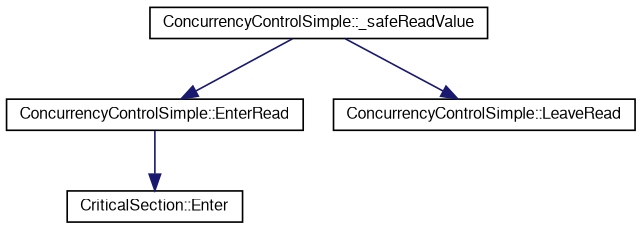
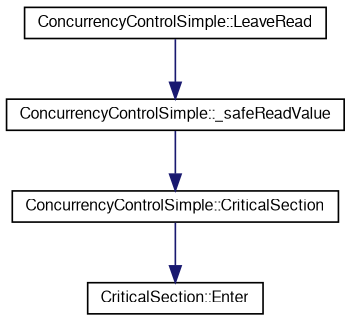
(394, 65) -> (175, 61)
(155, 115) -> (175, 206)
